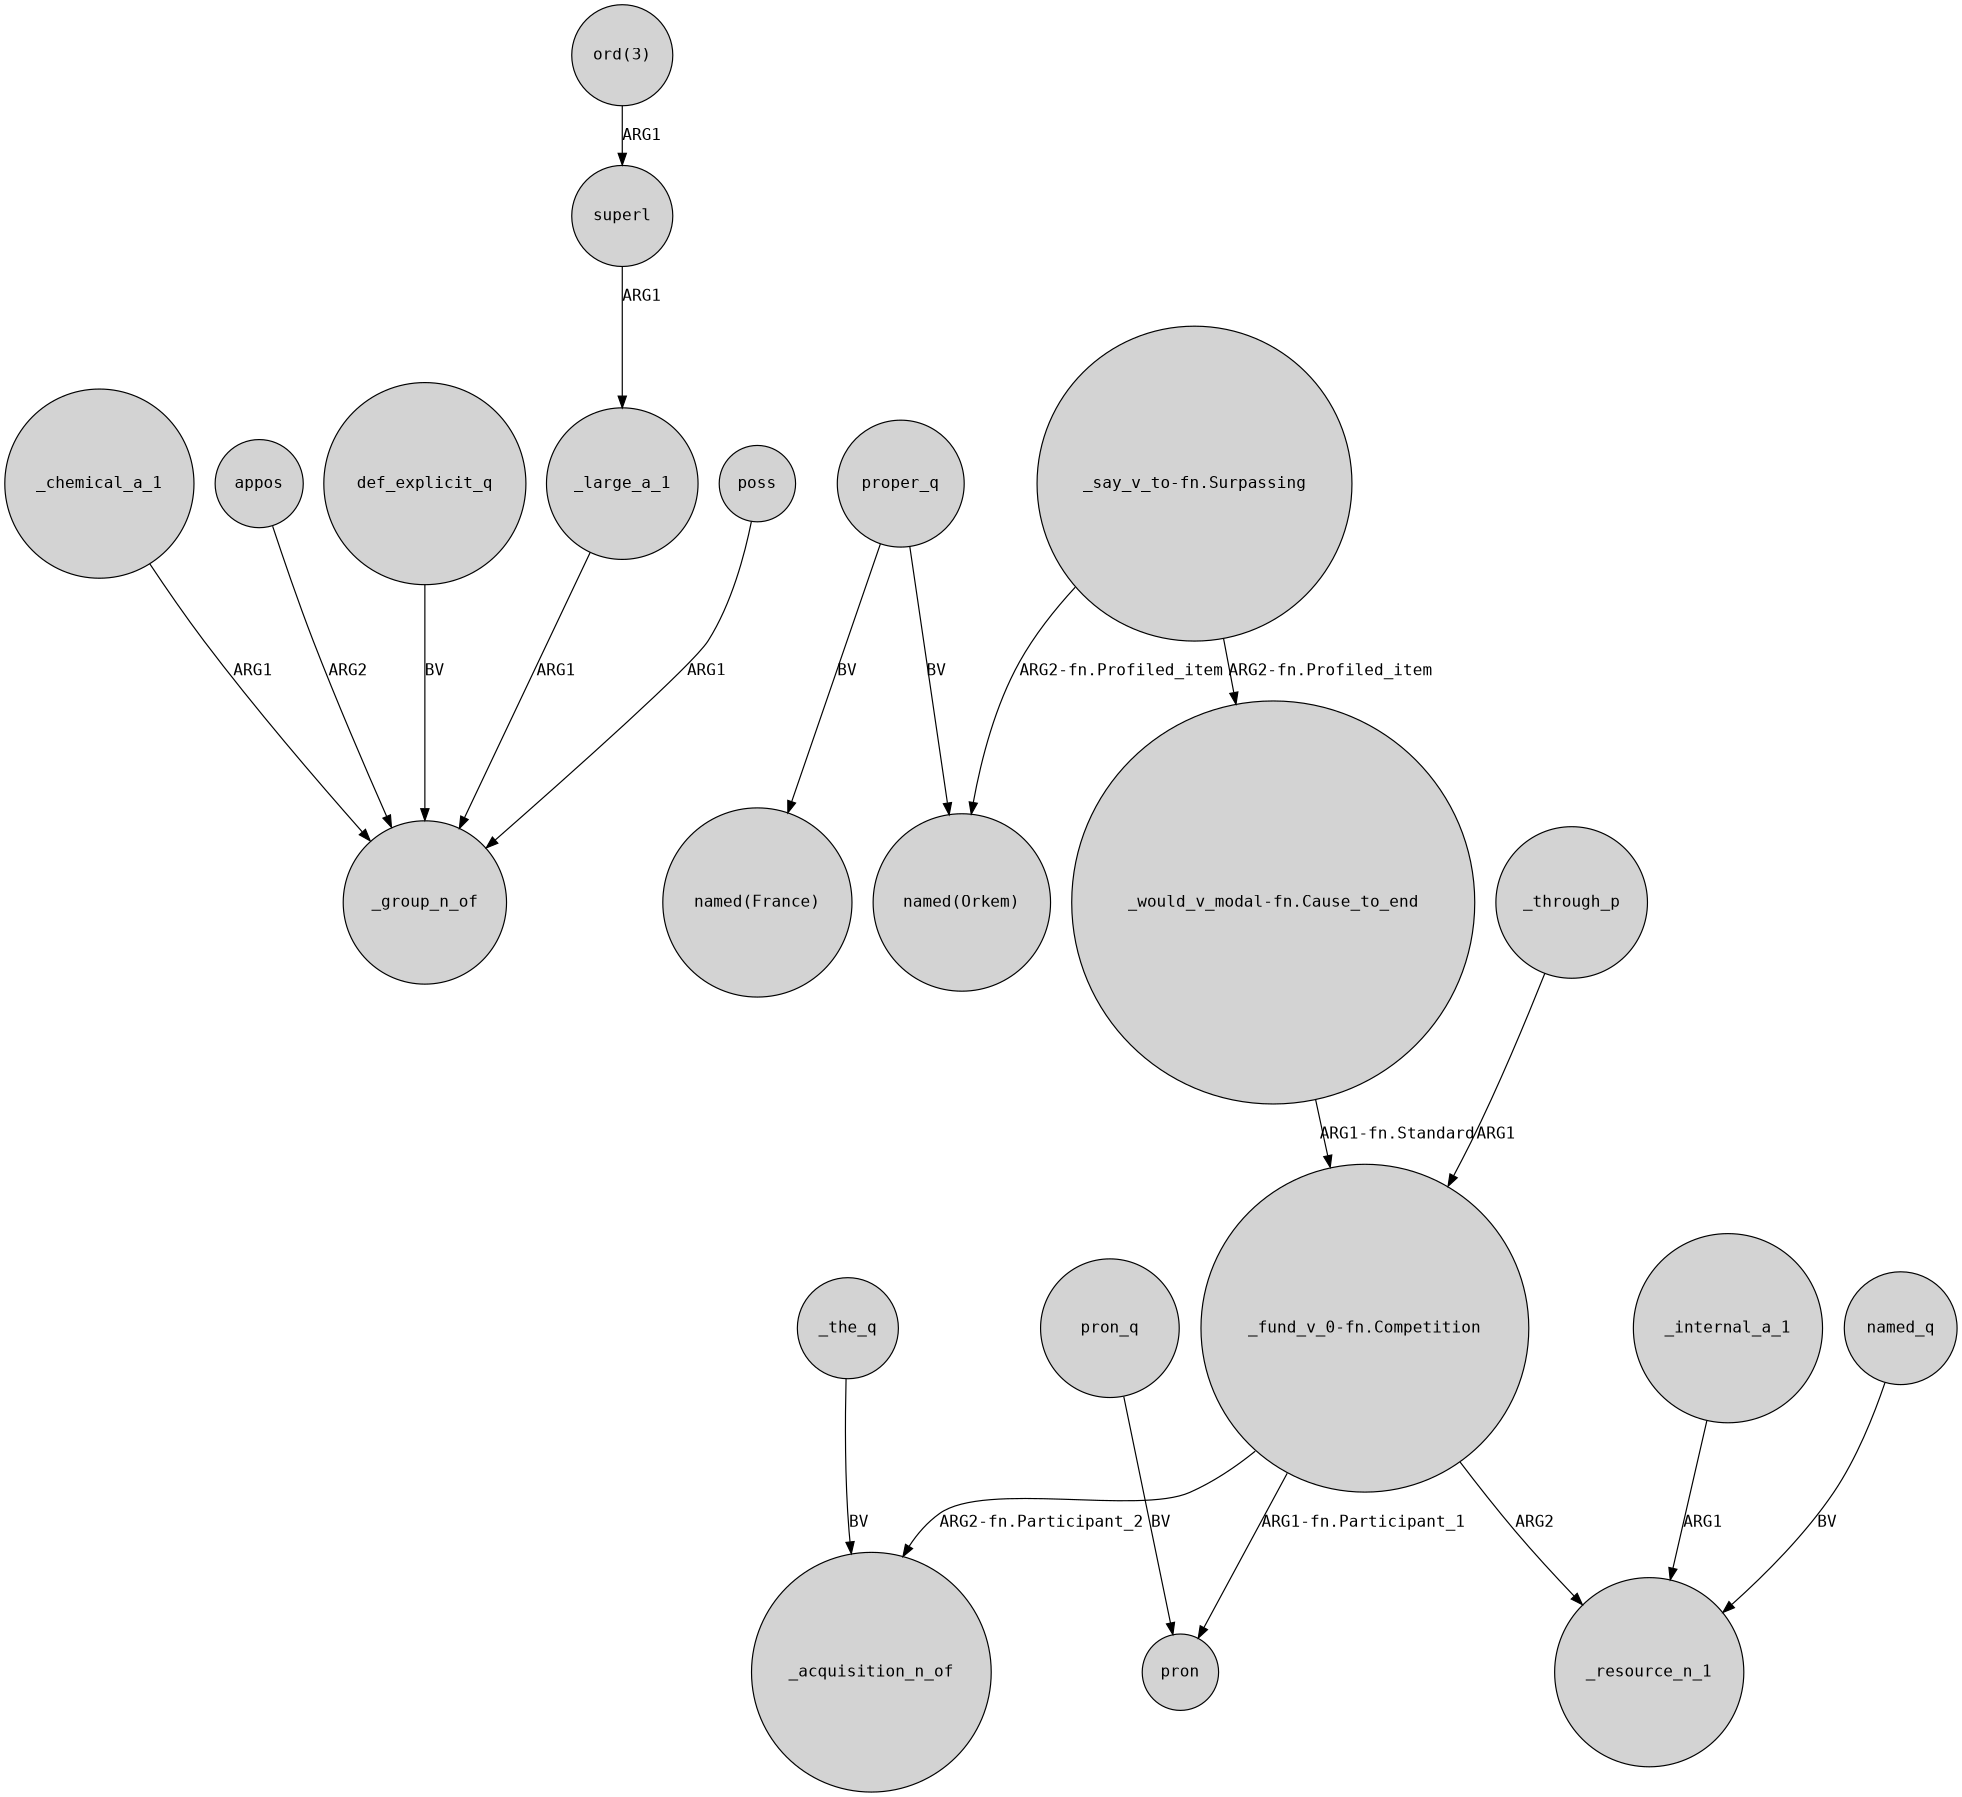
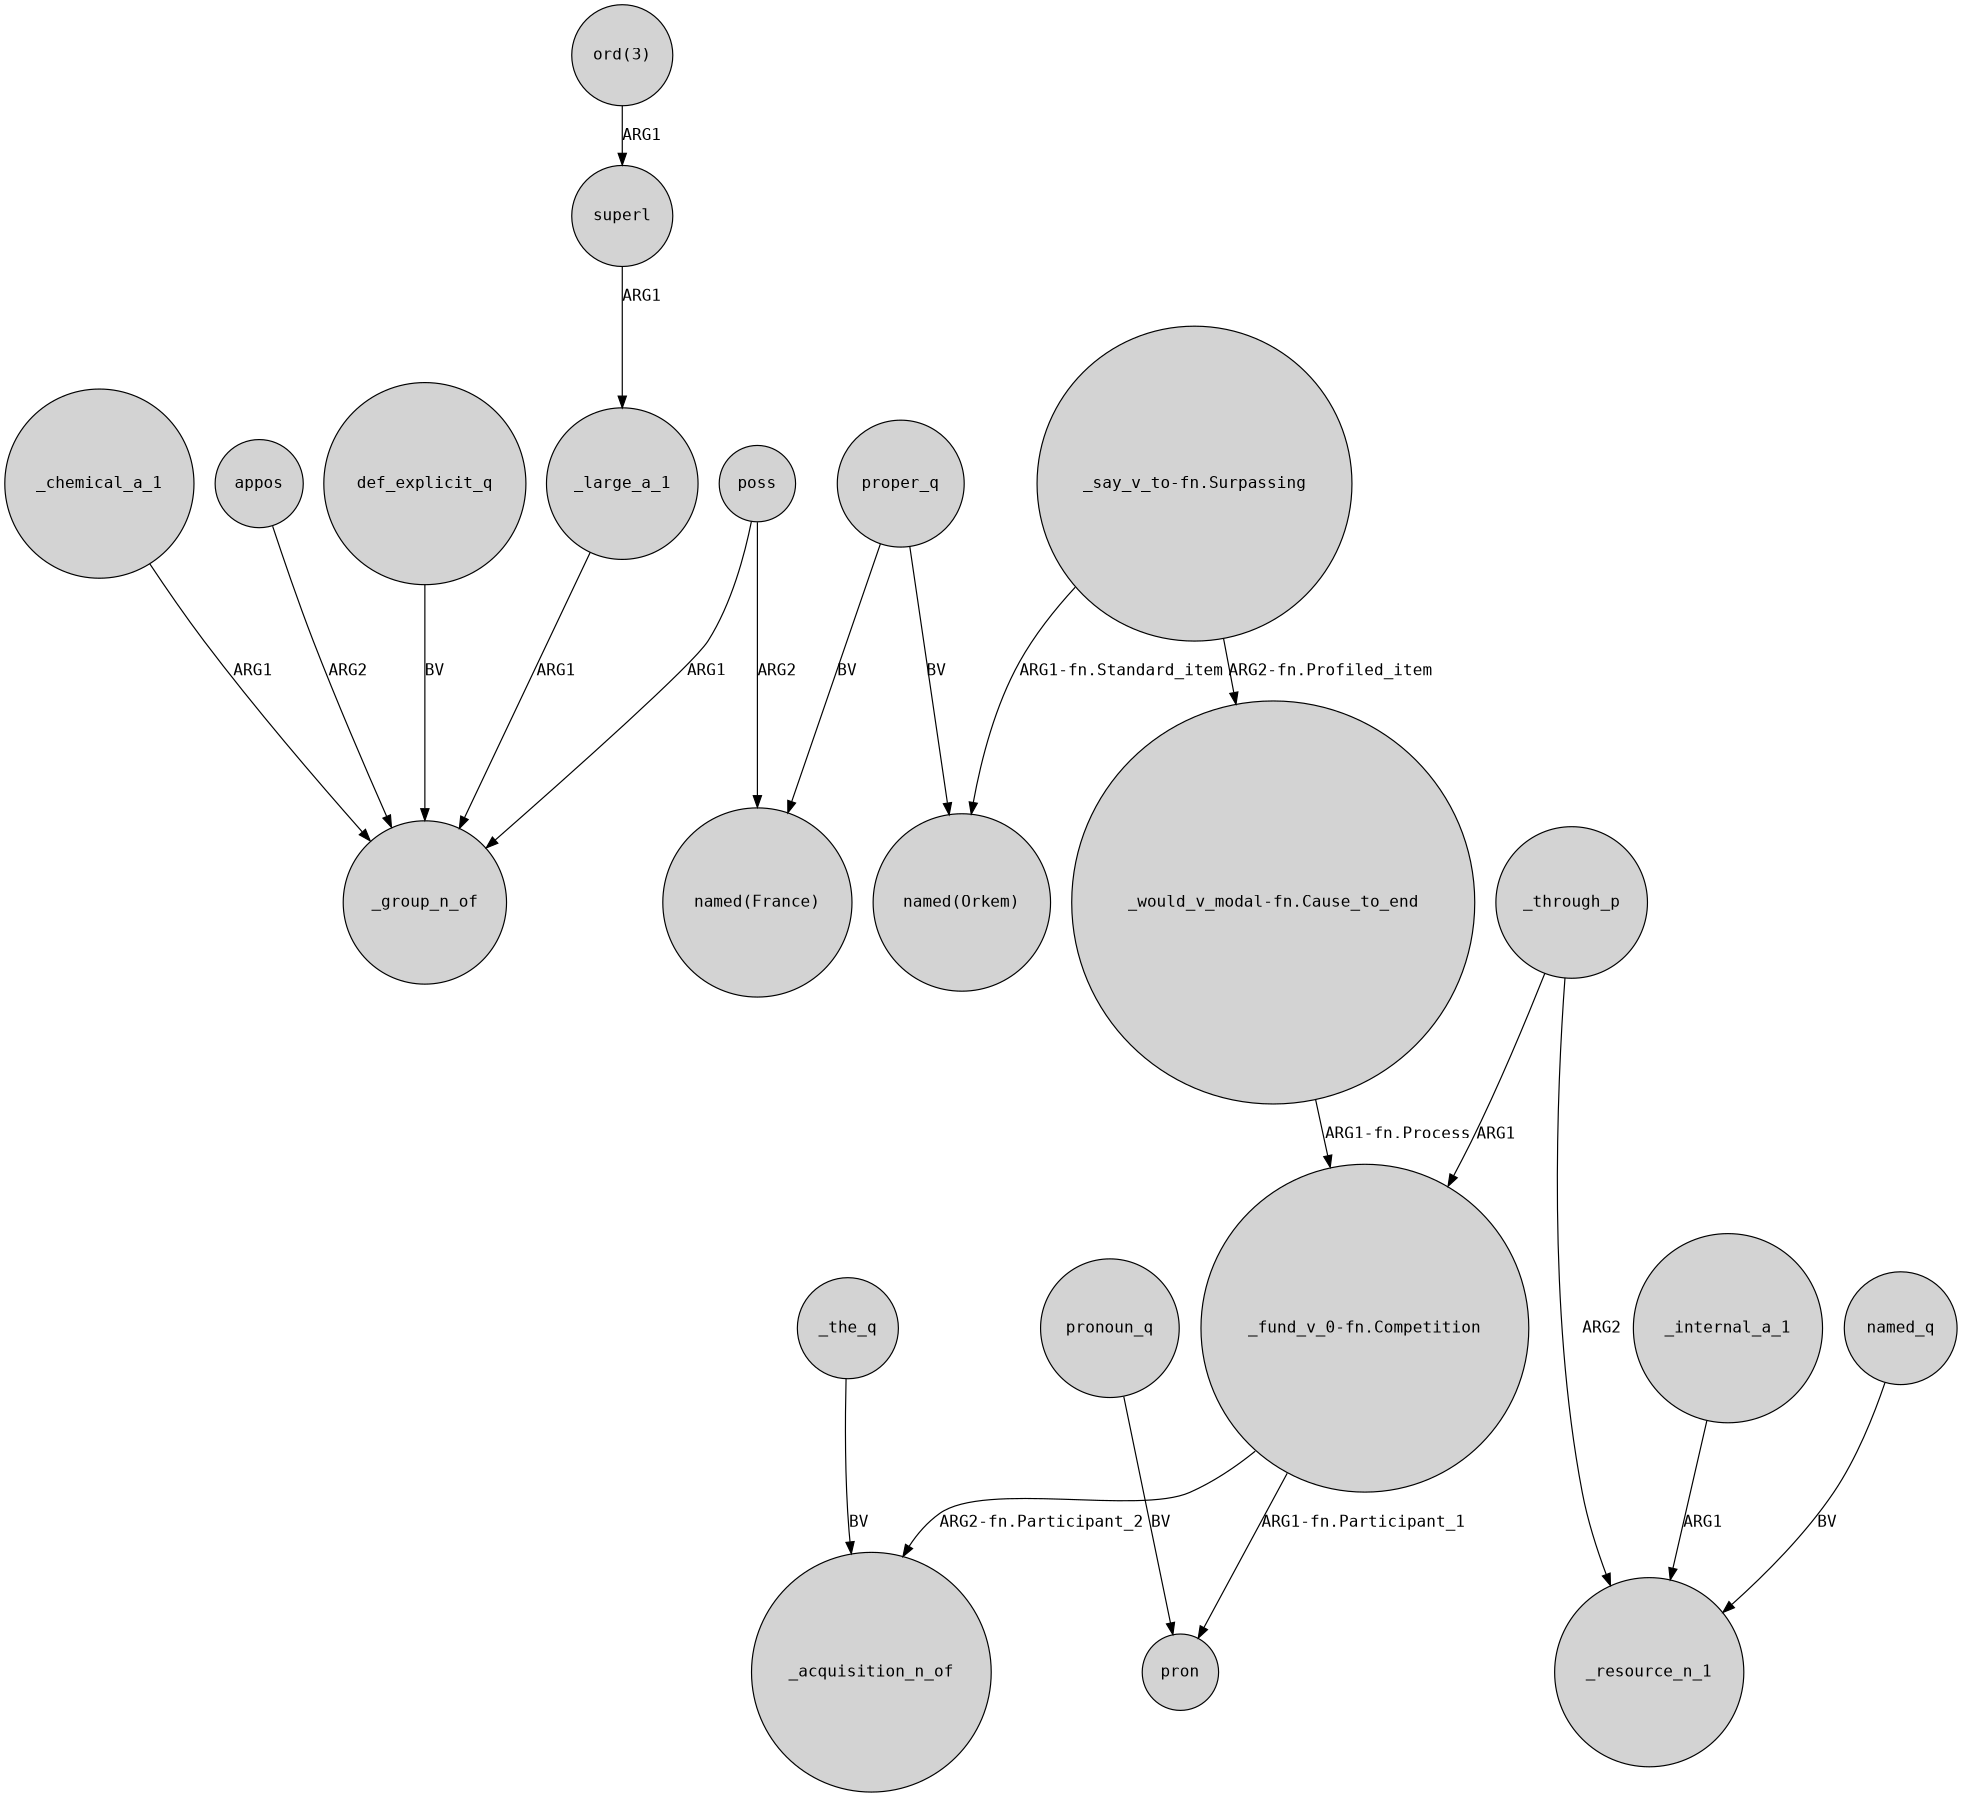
none -> (757, 659)
(1122, 671) -> (1122, 671)
(1398, 1134) -> (1398, 1134)
(1110, 1328) -> (1110, 1328)
(1515, 1531) -> (1559, 1279)
